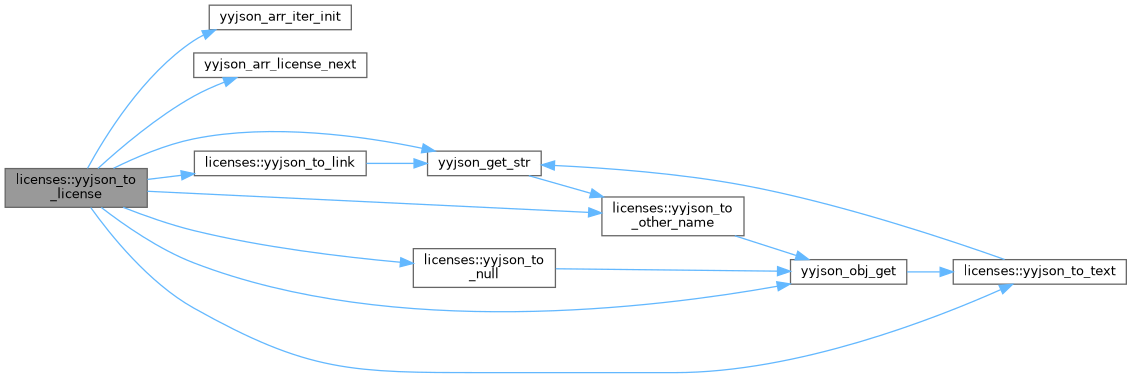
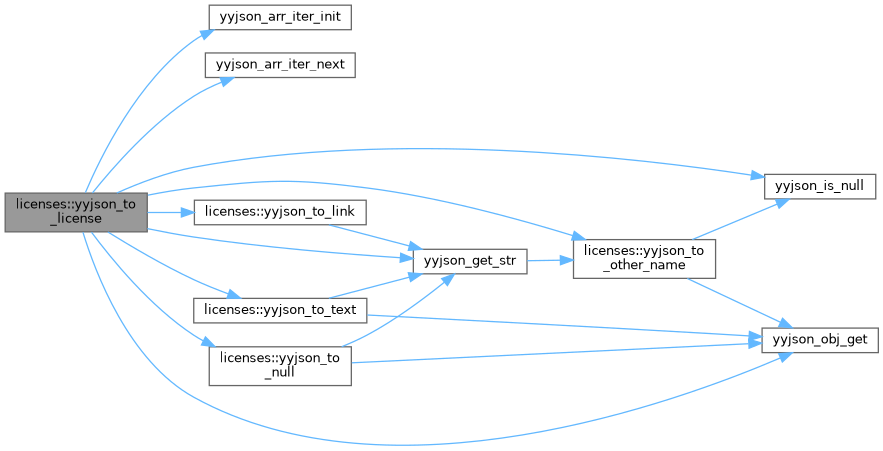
(280, 65) -> (280, 65)
none -> (820, 187)
(923, 272) -> (558, 325)
none -> (385, 325)
